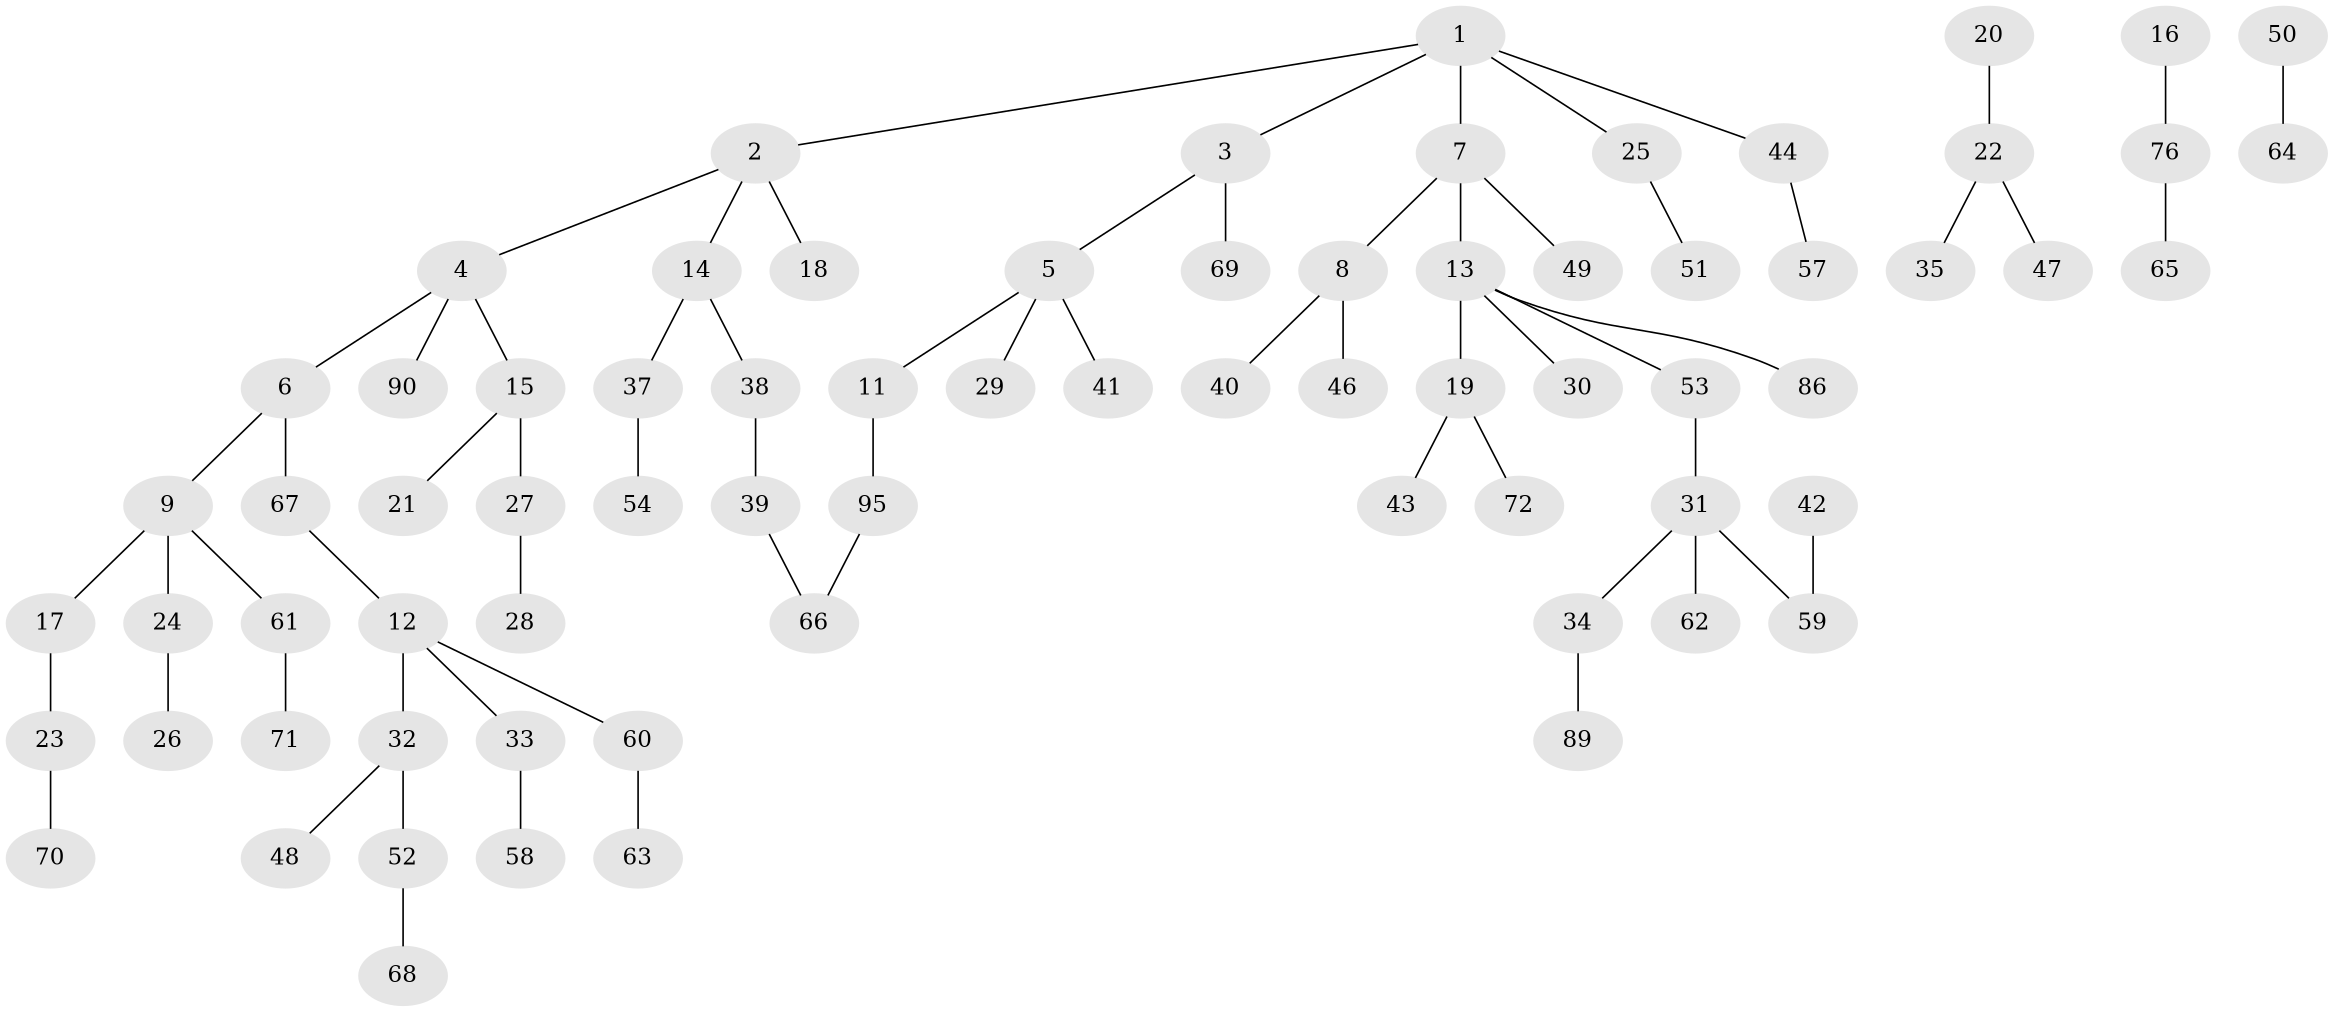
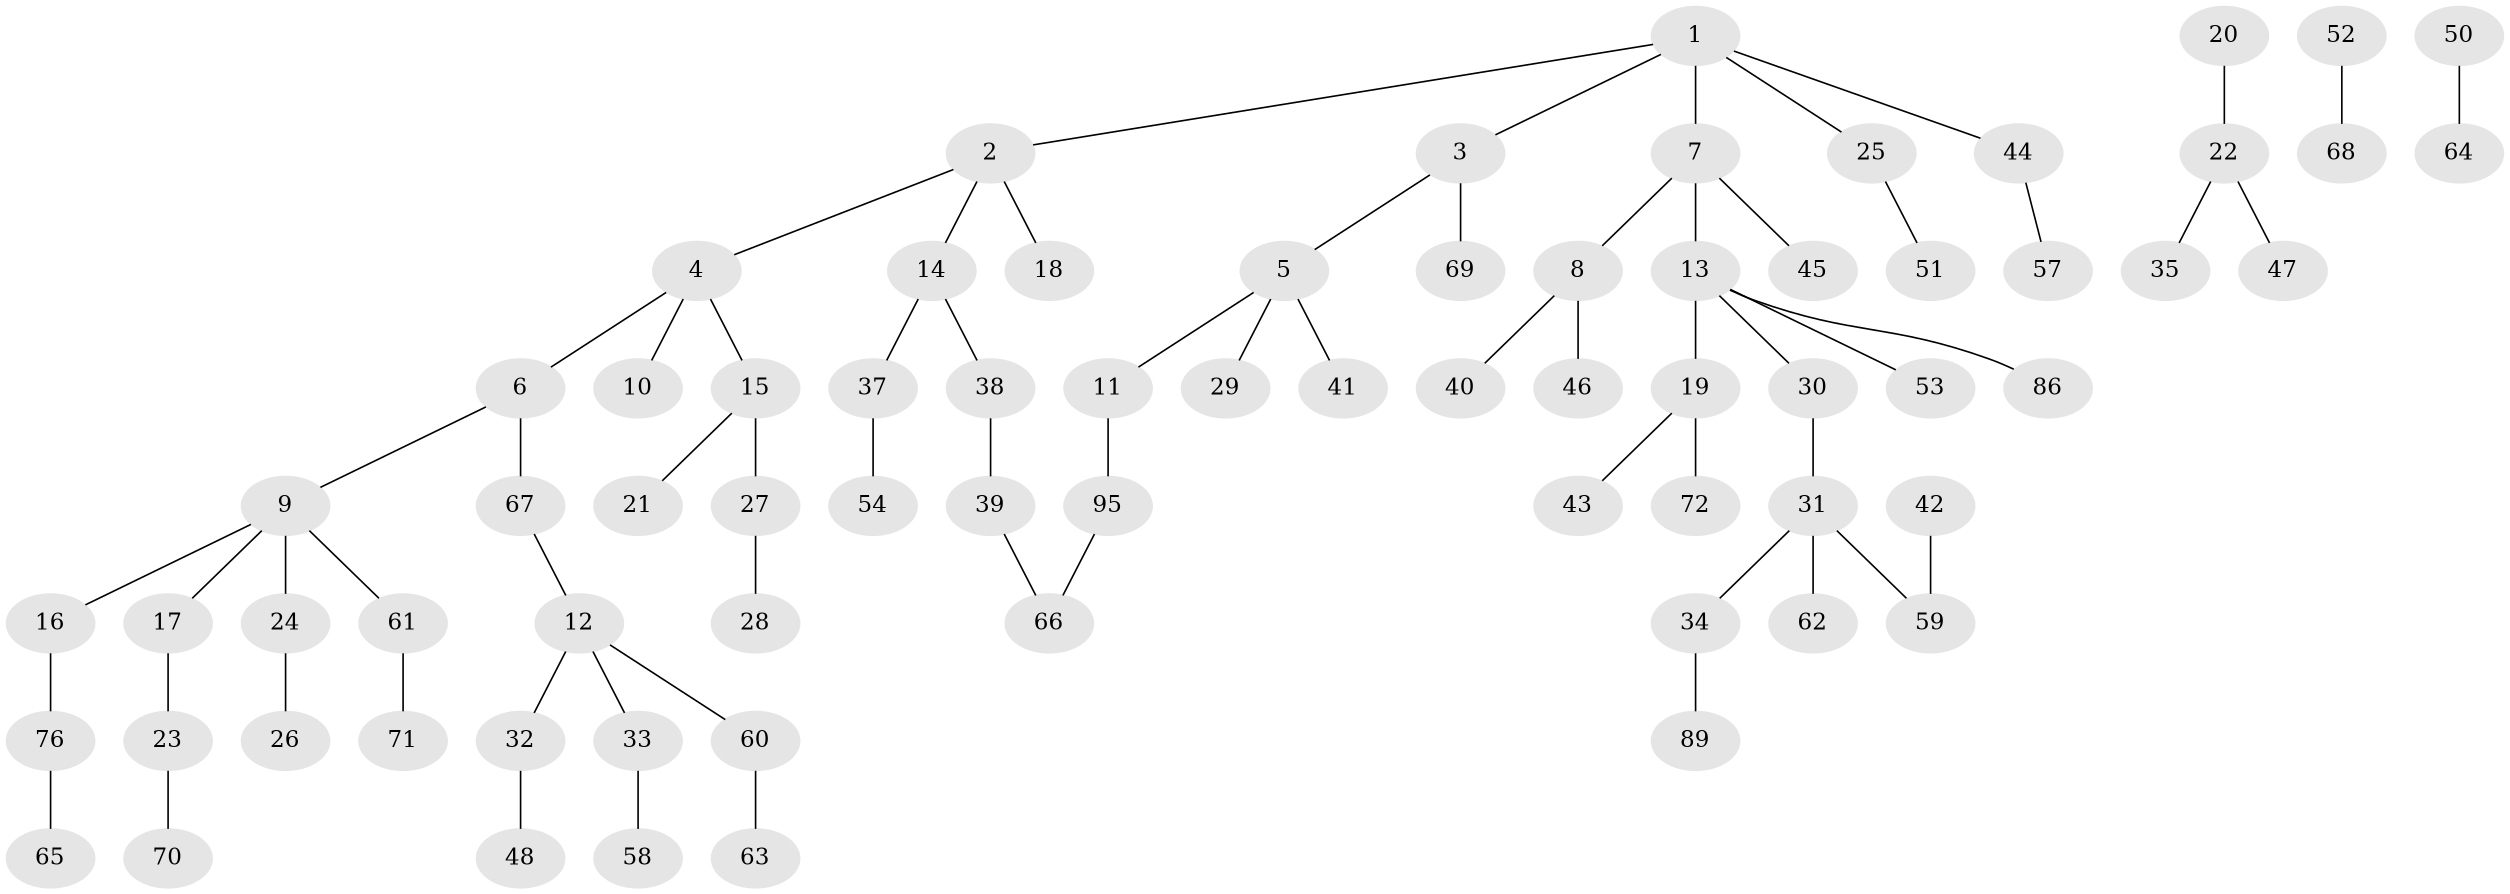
(1578, 271) -> (1813, 271)
(403, 388) -> (638, 388)
(1696, 447) -> (1813, 447)
none -> (168, 565)
(403, 800) -> none
